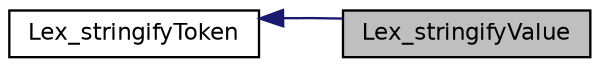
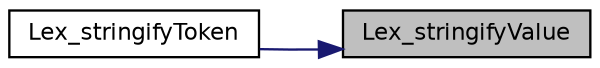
(313, 18) -> (289, 50)
